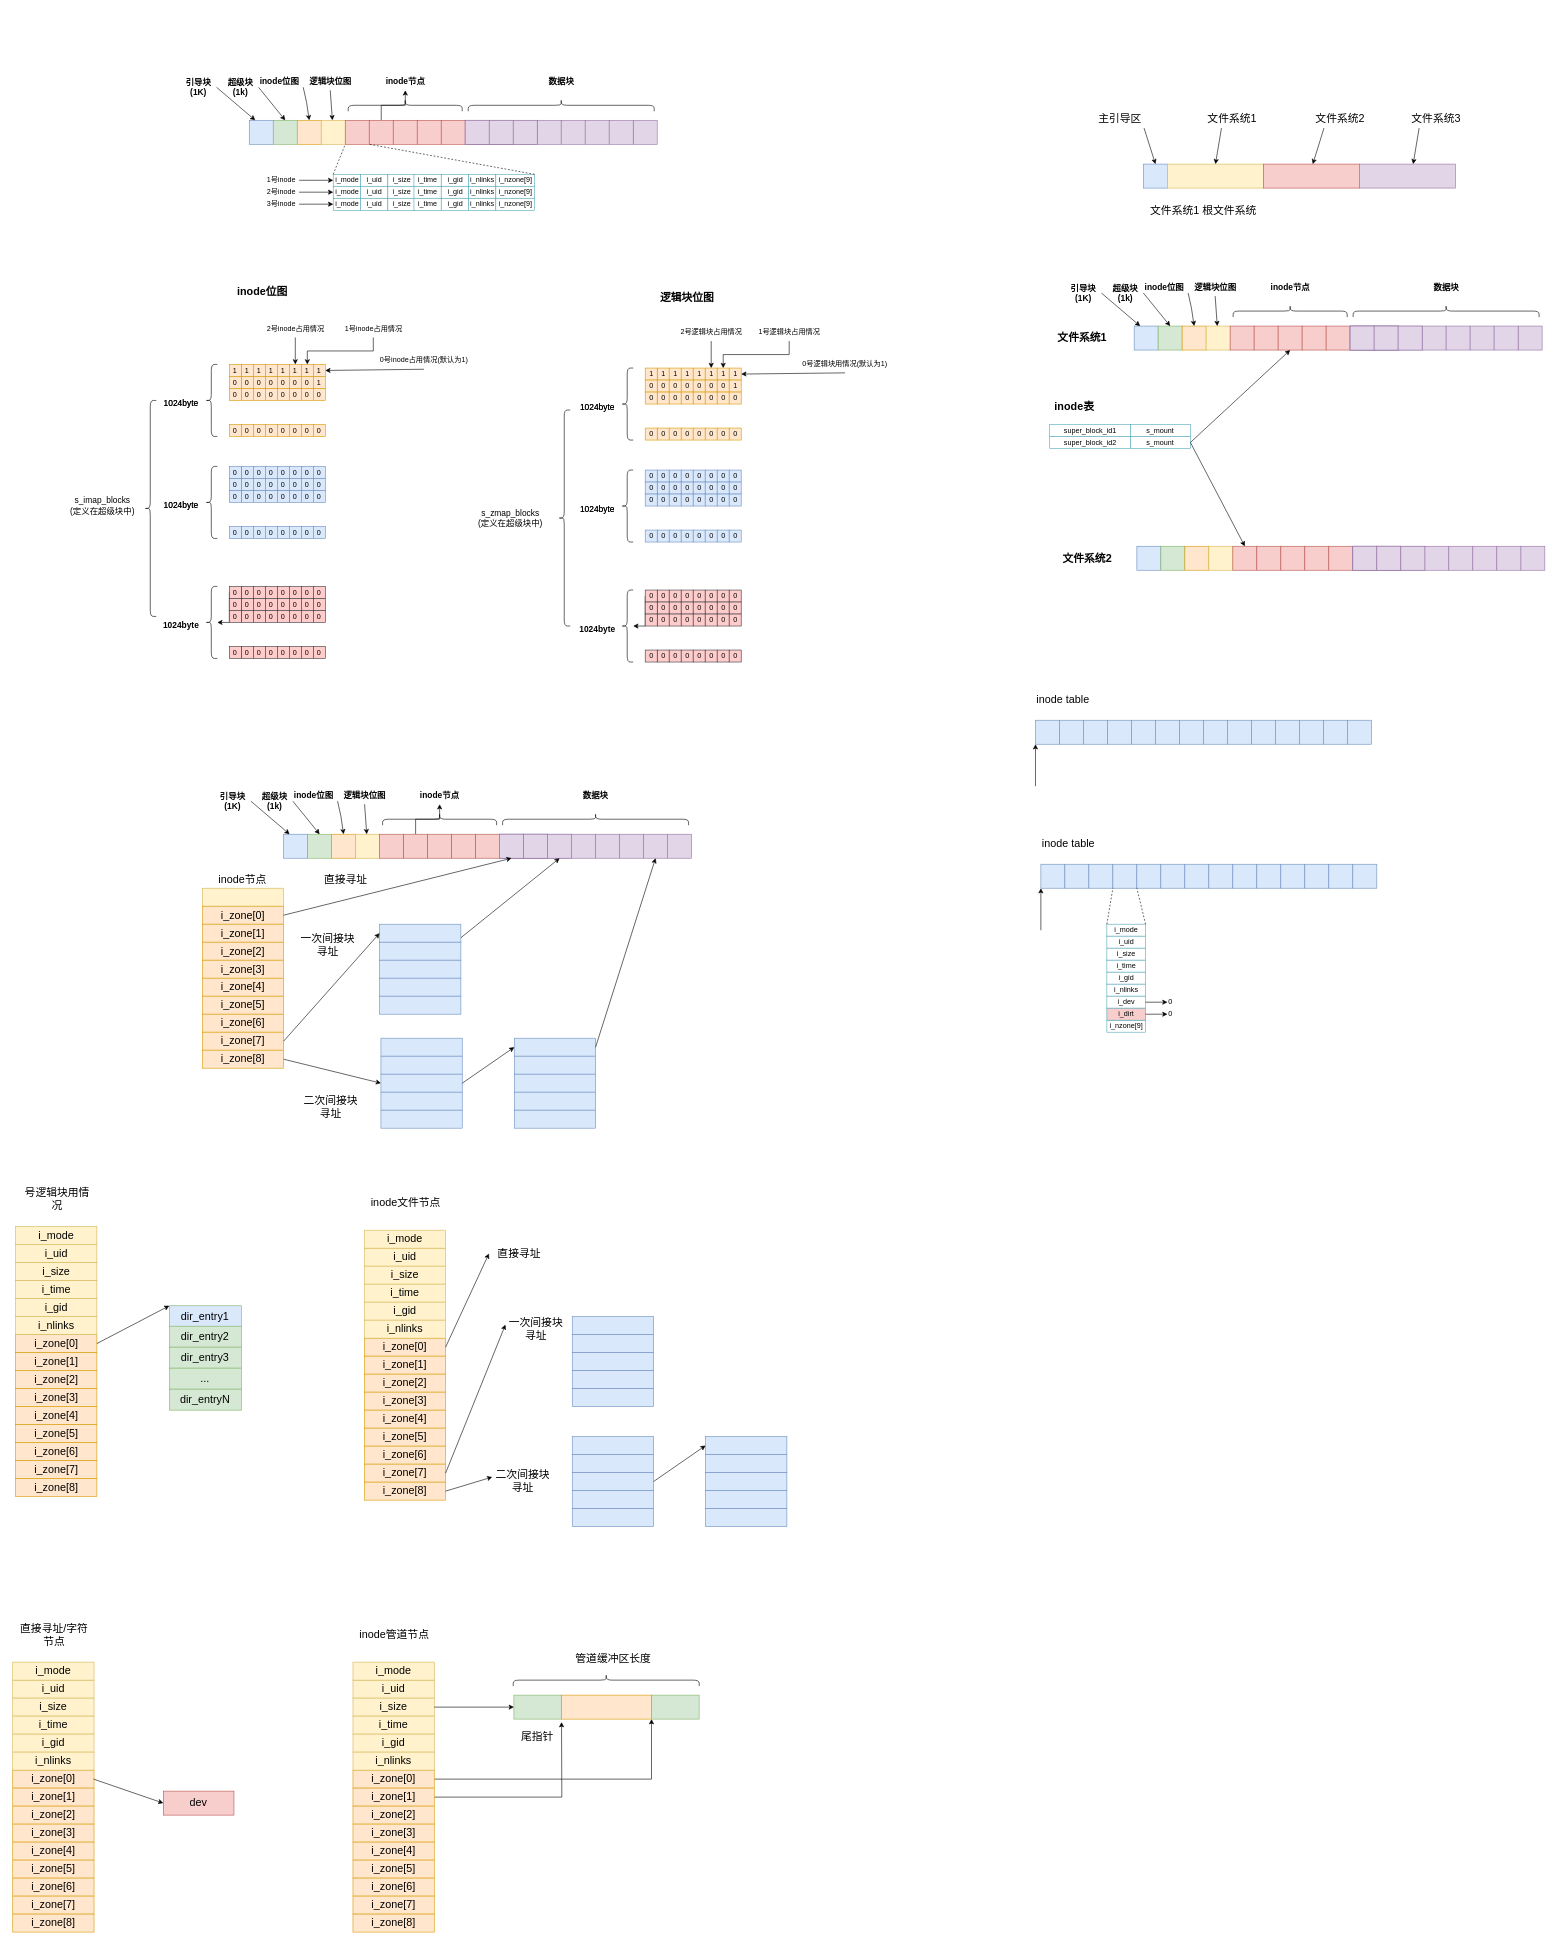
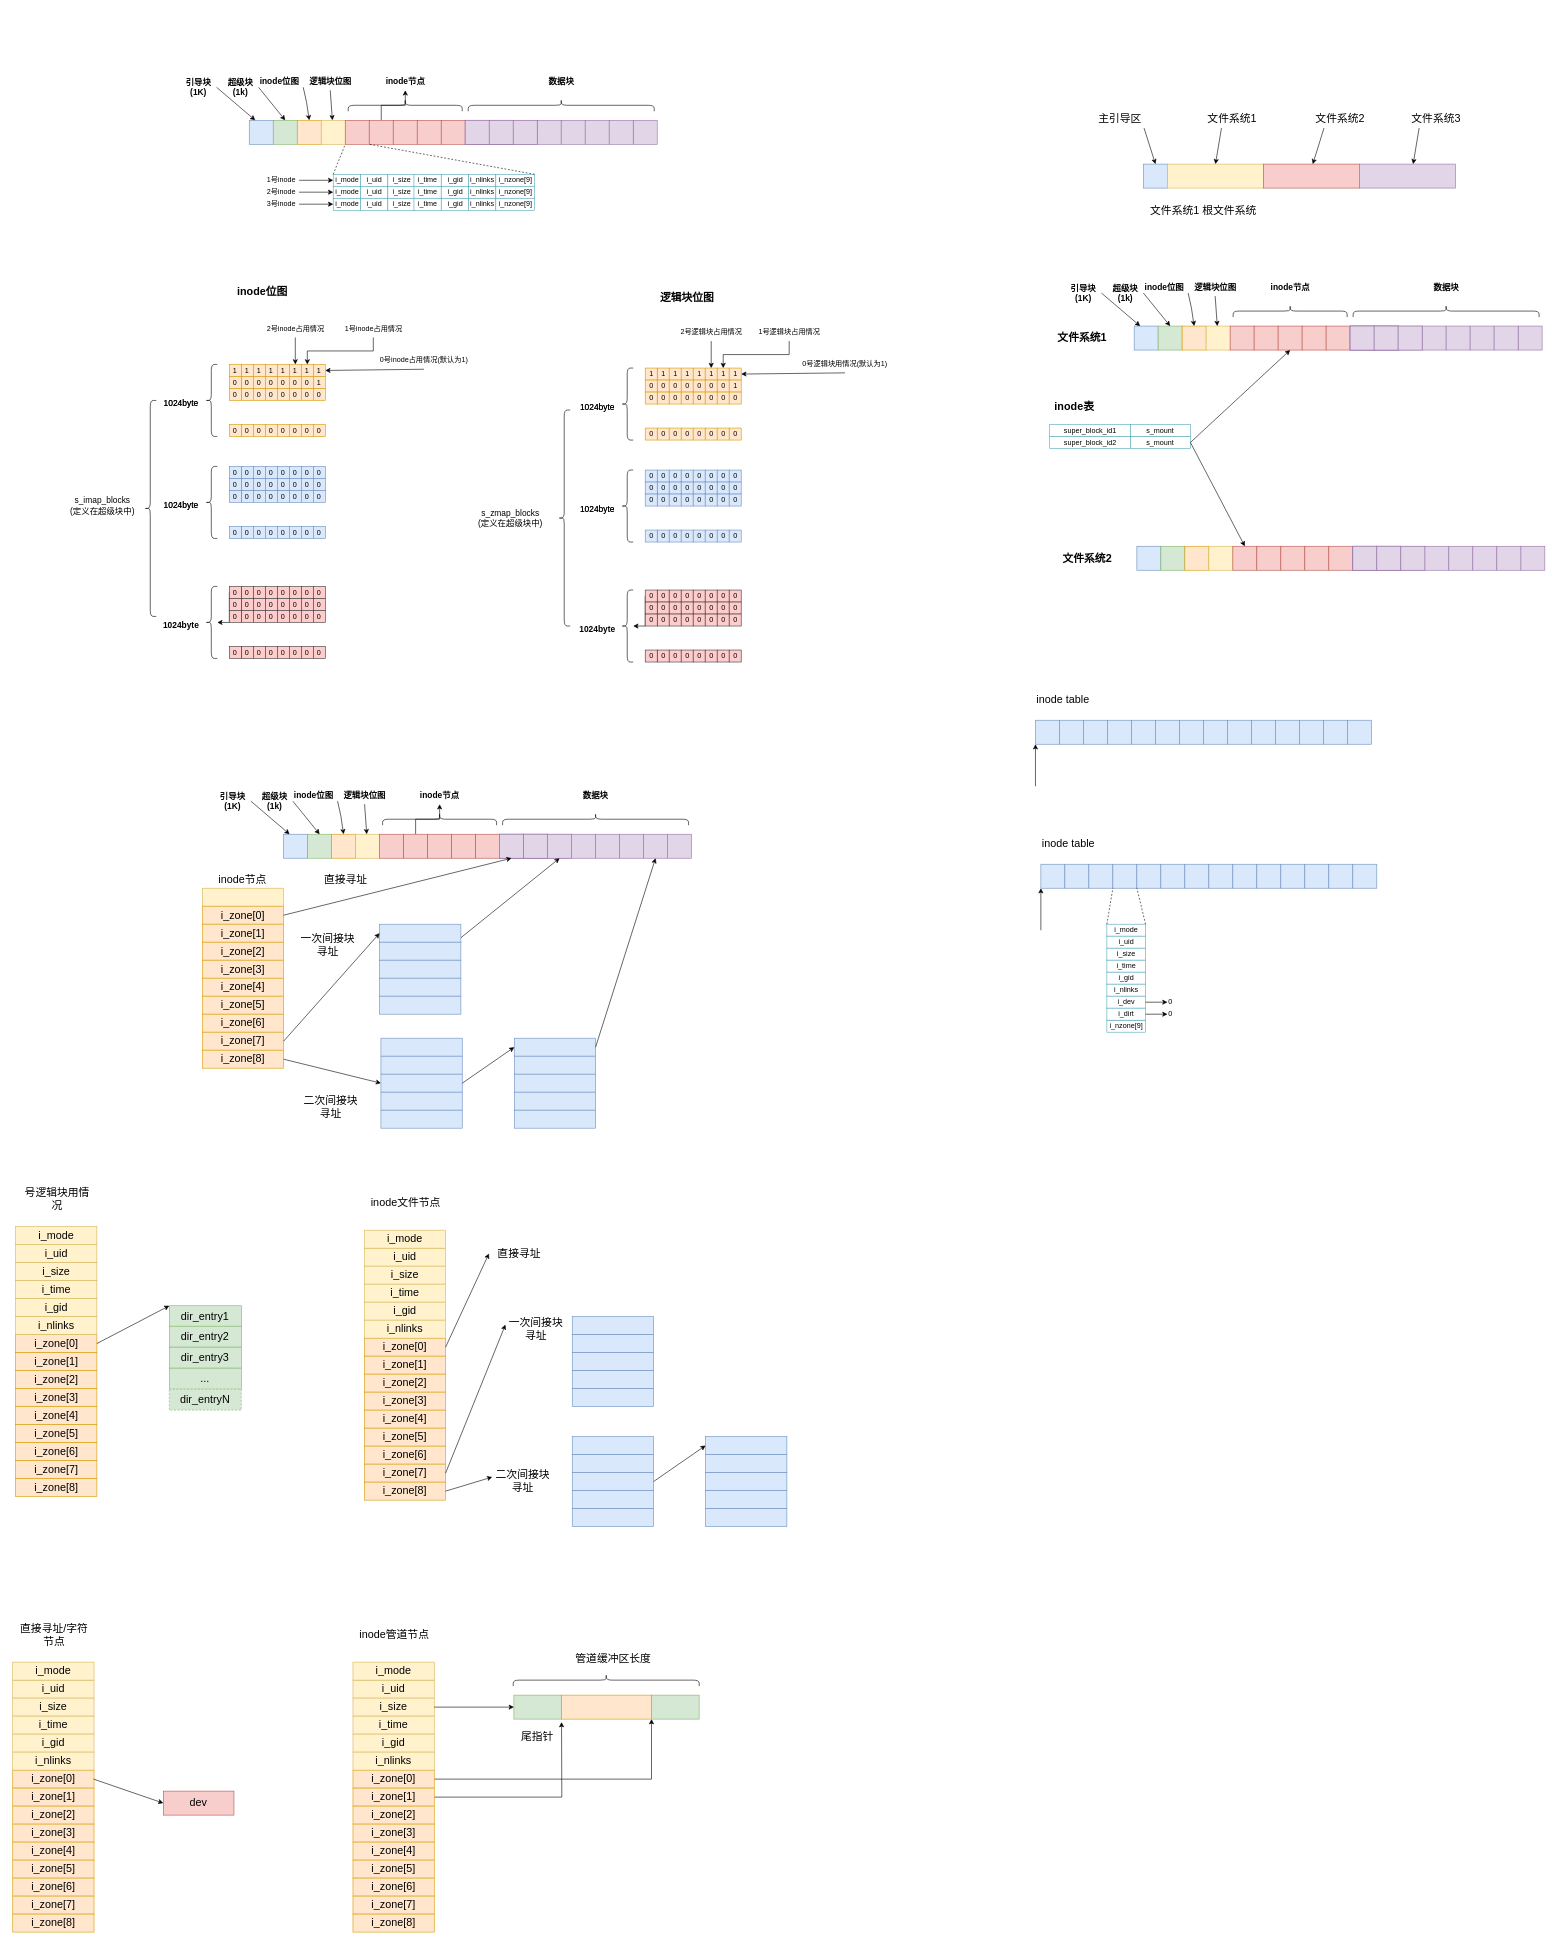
(1126, 1014) -> (1126, 1014)
(205, 1316) -> (205, 1316)
(205, 1400) -> (205, 1400)
